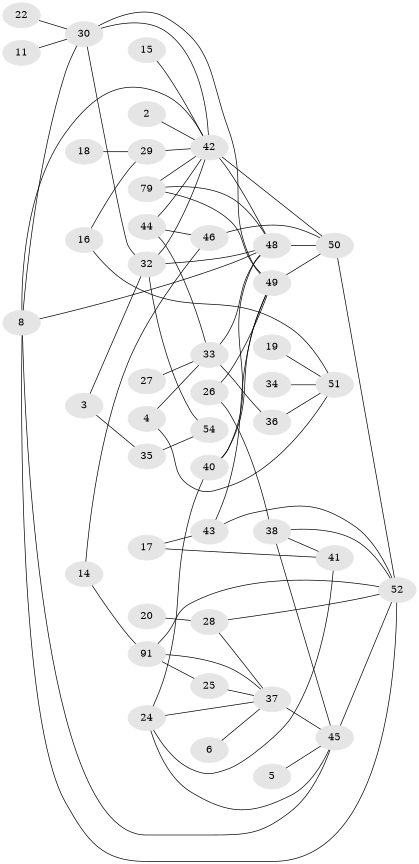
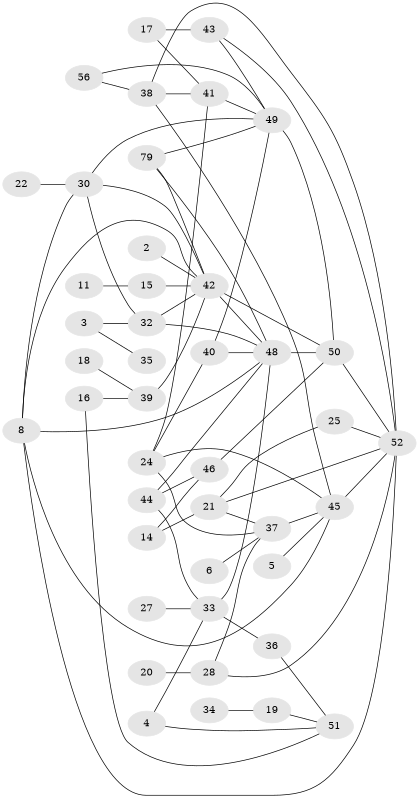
(53, 43) -> (113, 286)
none -> (241, 107)
(147, 152) -> (147, 399)
(186, 181) -> (210, 427)
(303, 385) -> (241, 710)
(209, 392) -> (84, 78)
(209, 430) -> none
(147, 654) -> (209, 507)
(241, 693) -> (366, 432)
